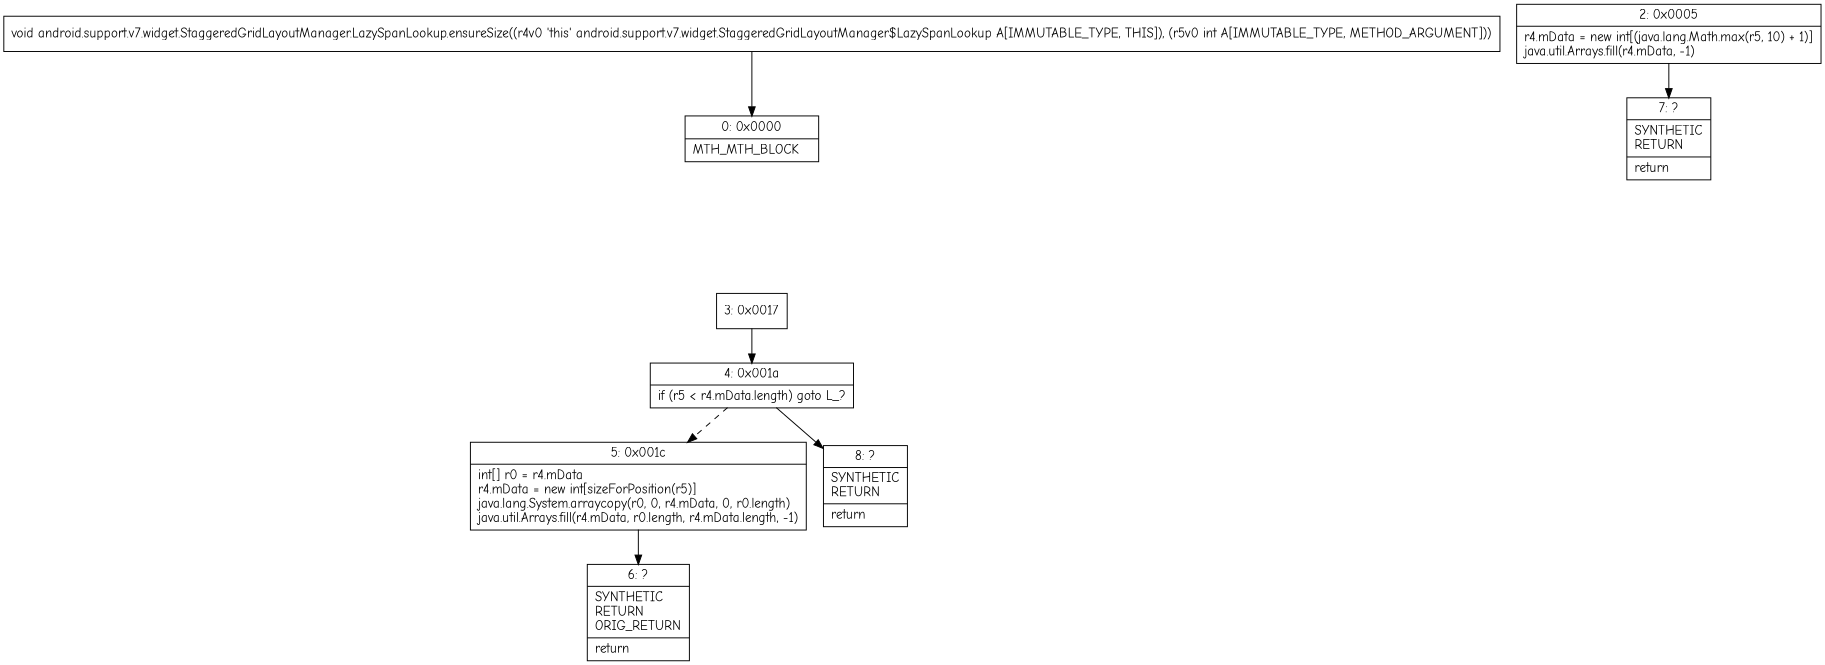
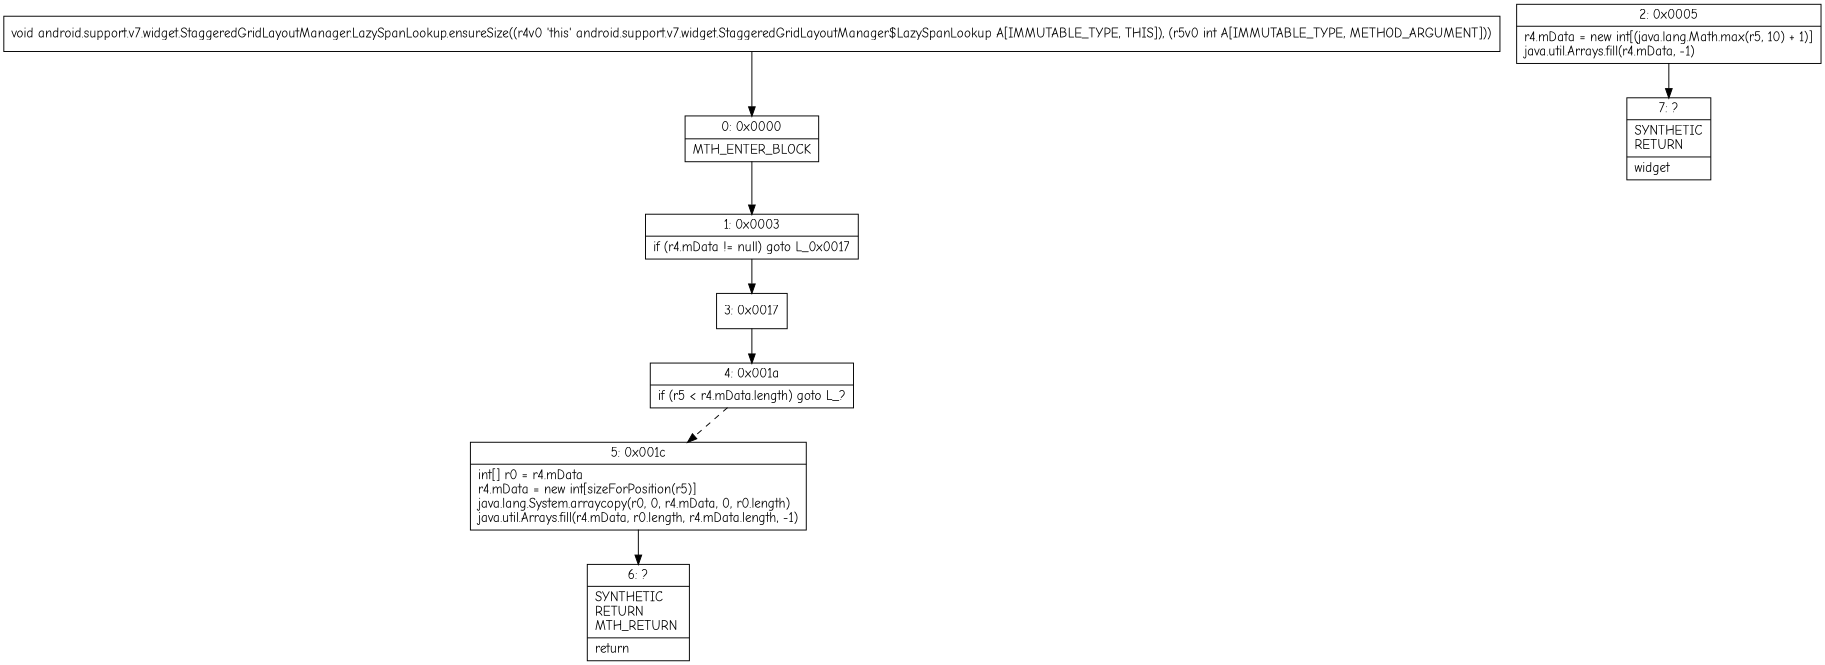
(746, 150) -> (752, 150)
(1652, 168) -> (1652, 168)
none -> (752, 237)
(865, 486) -> none
(638, 626) -> (636, 626)
